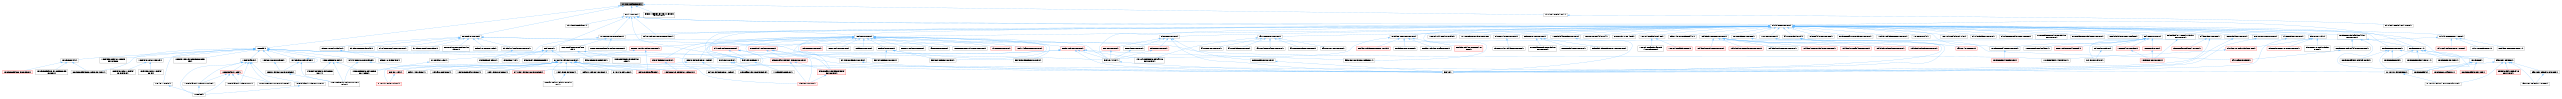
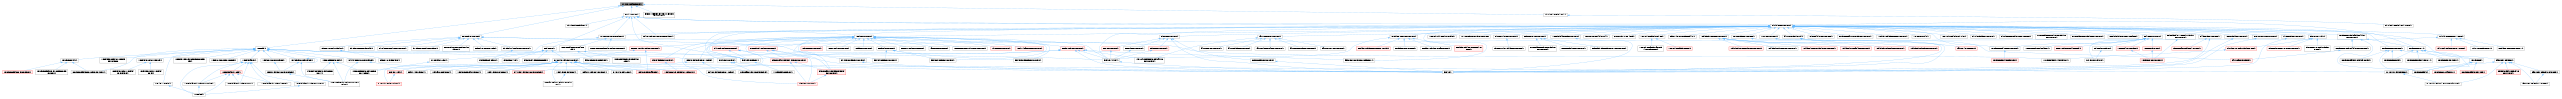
(1711, 49) -> none
none -> (224, 60)
(274, 84) -> (274, 84)
